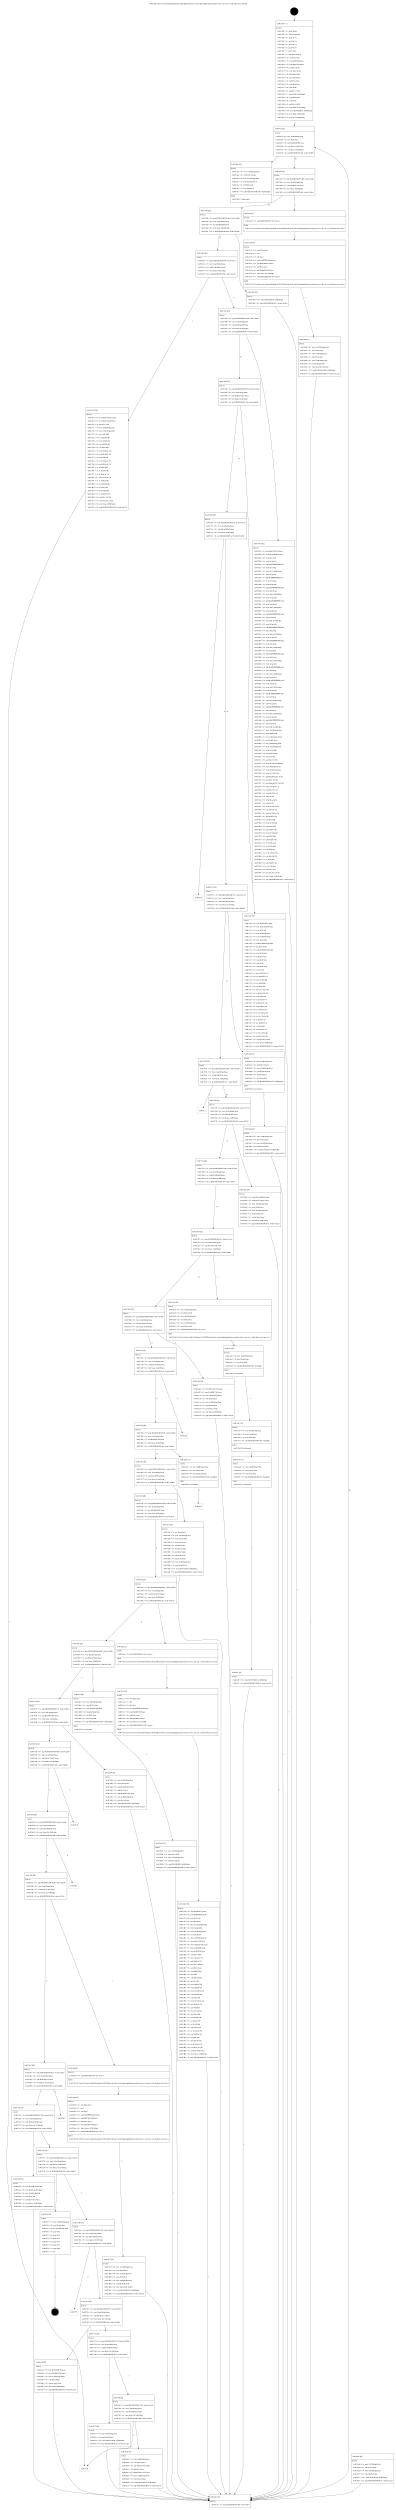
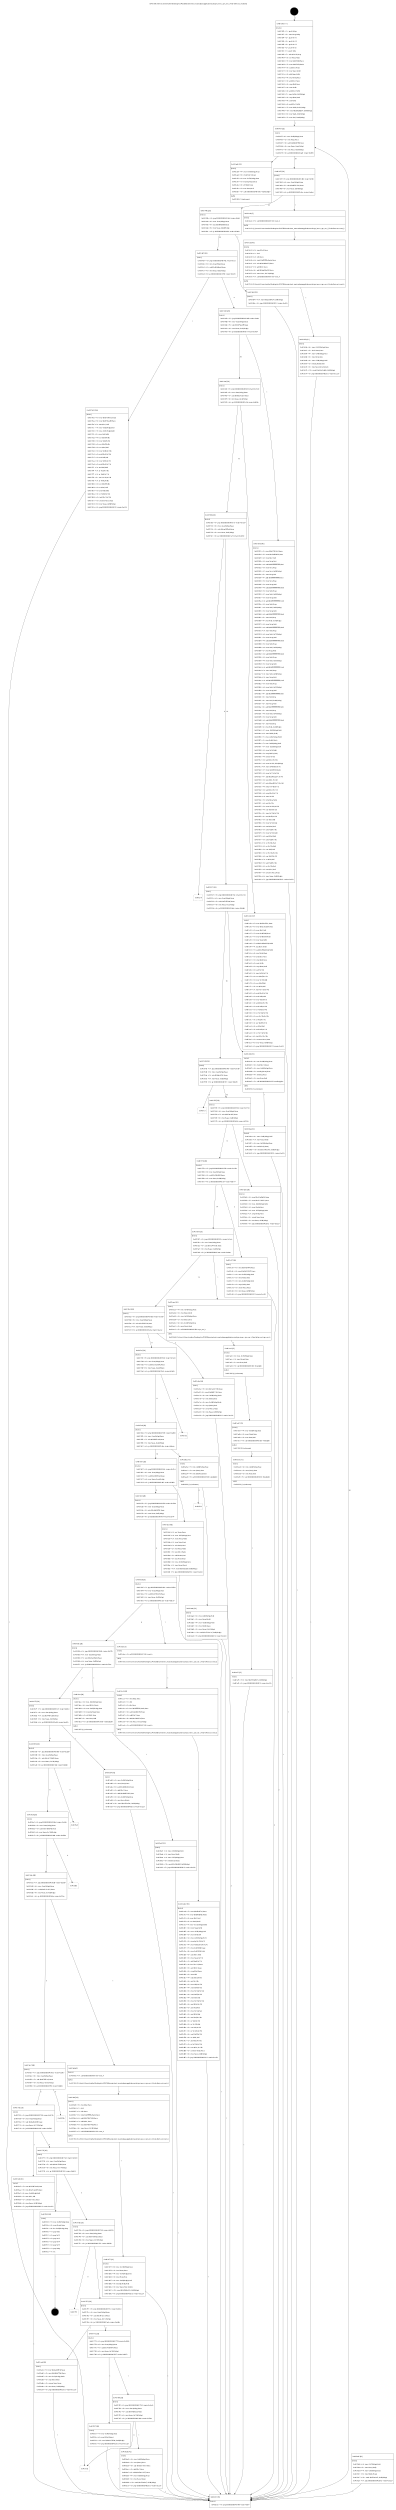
none -> (246, 1278)
none -> (206, 1622)
